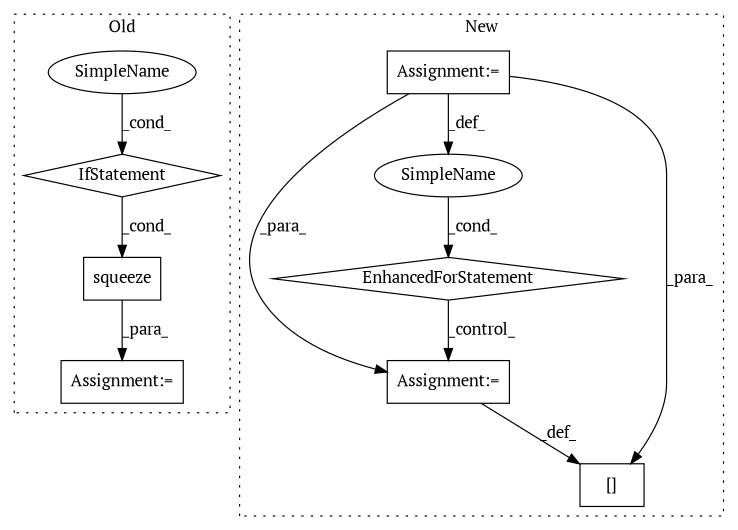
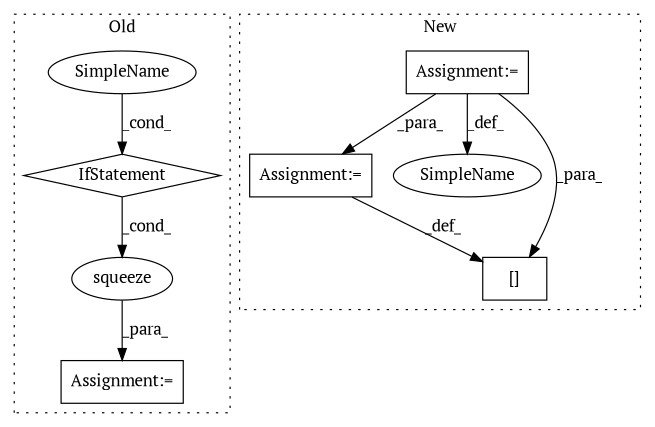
(122, 279) -> (122, 279)
(448, 279) -> none
